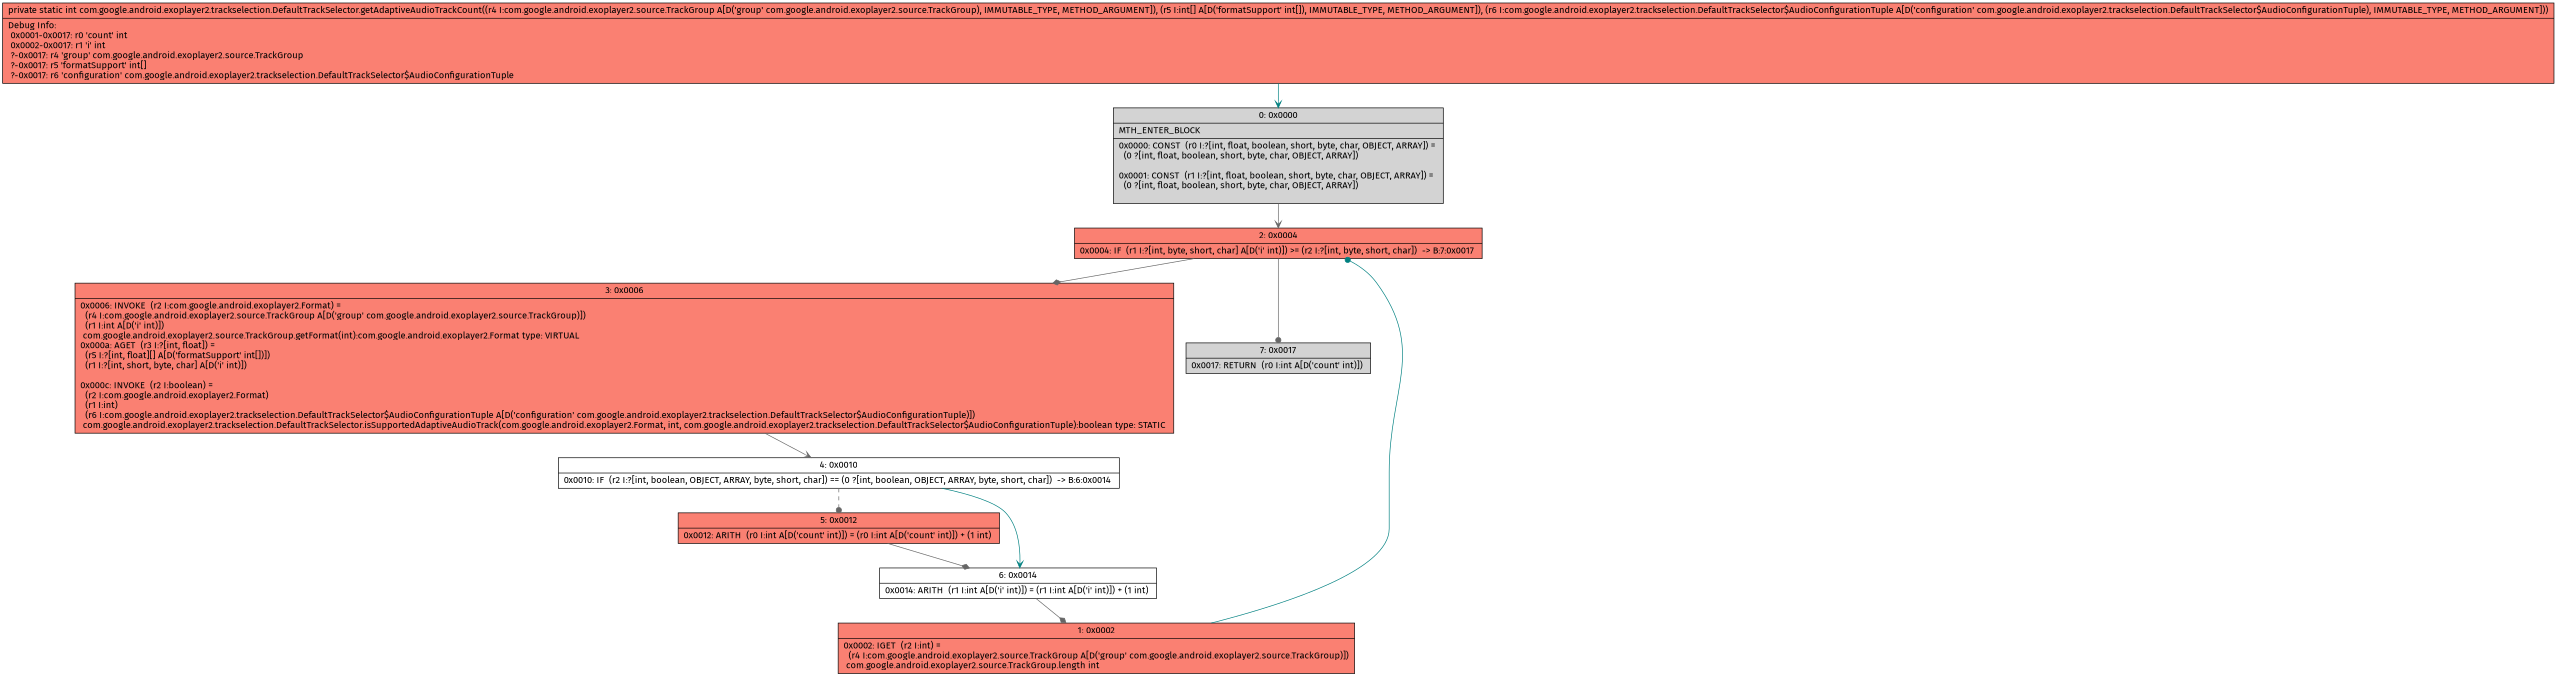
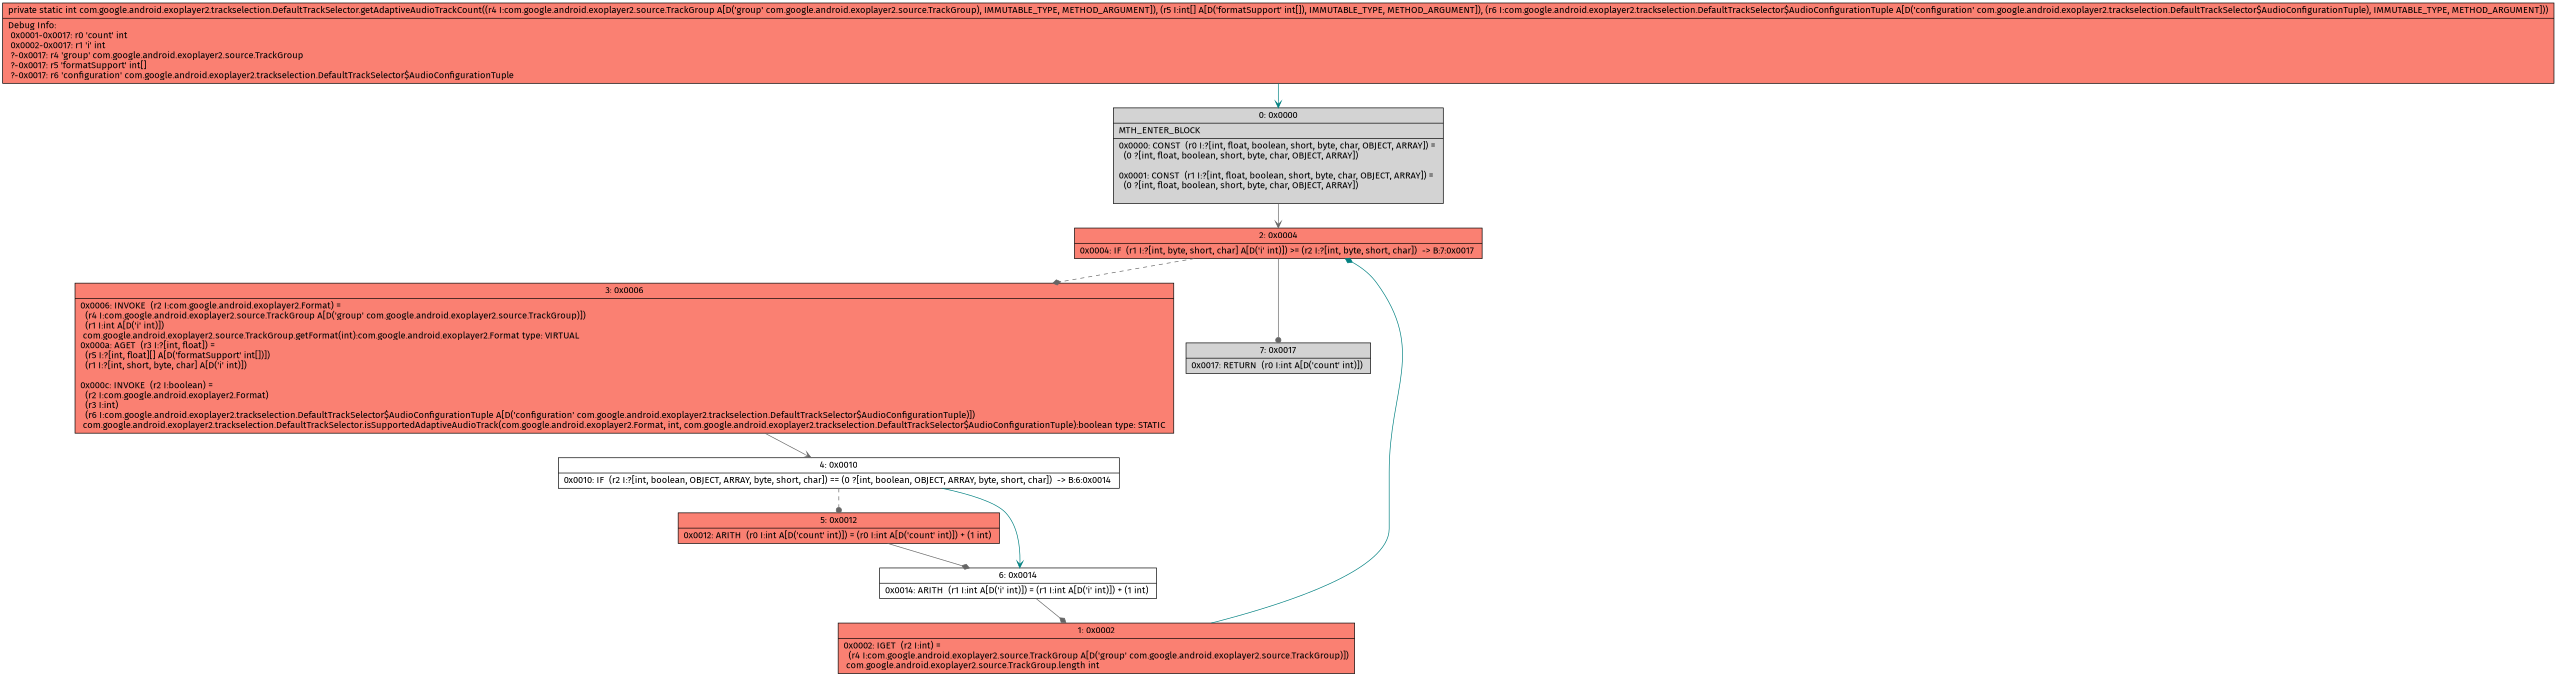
(1128, 270) -> (1128, 270)
(99, 405) -> (100, 405)
(1389, 490) -> (1389, 491)
